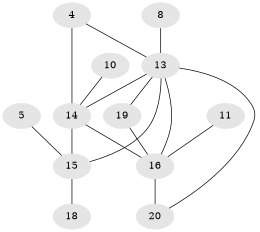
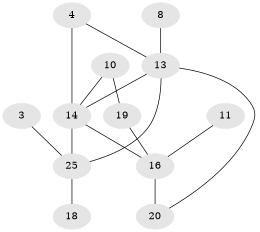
(141, 91) -> (115, 86)
(22, 116) -> (22, 116)
(172, 117) -> none
(72, 166) -> (72, 166)
